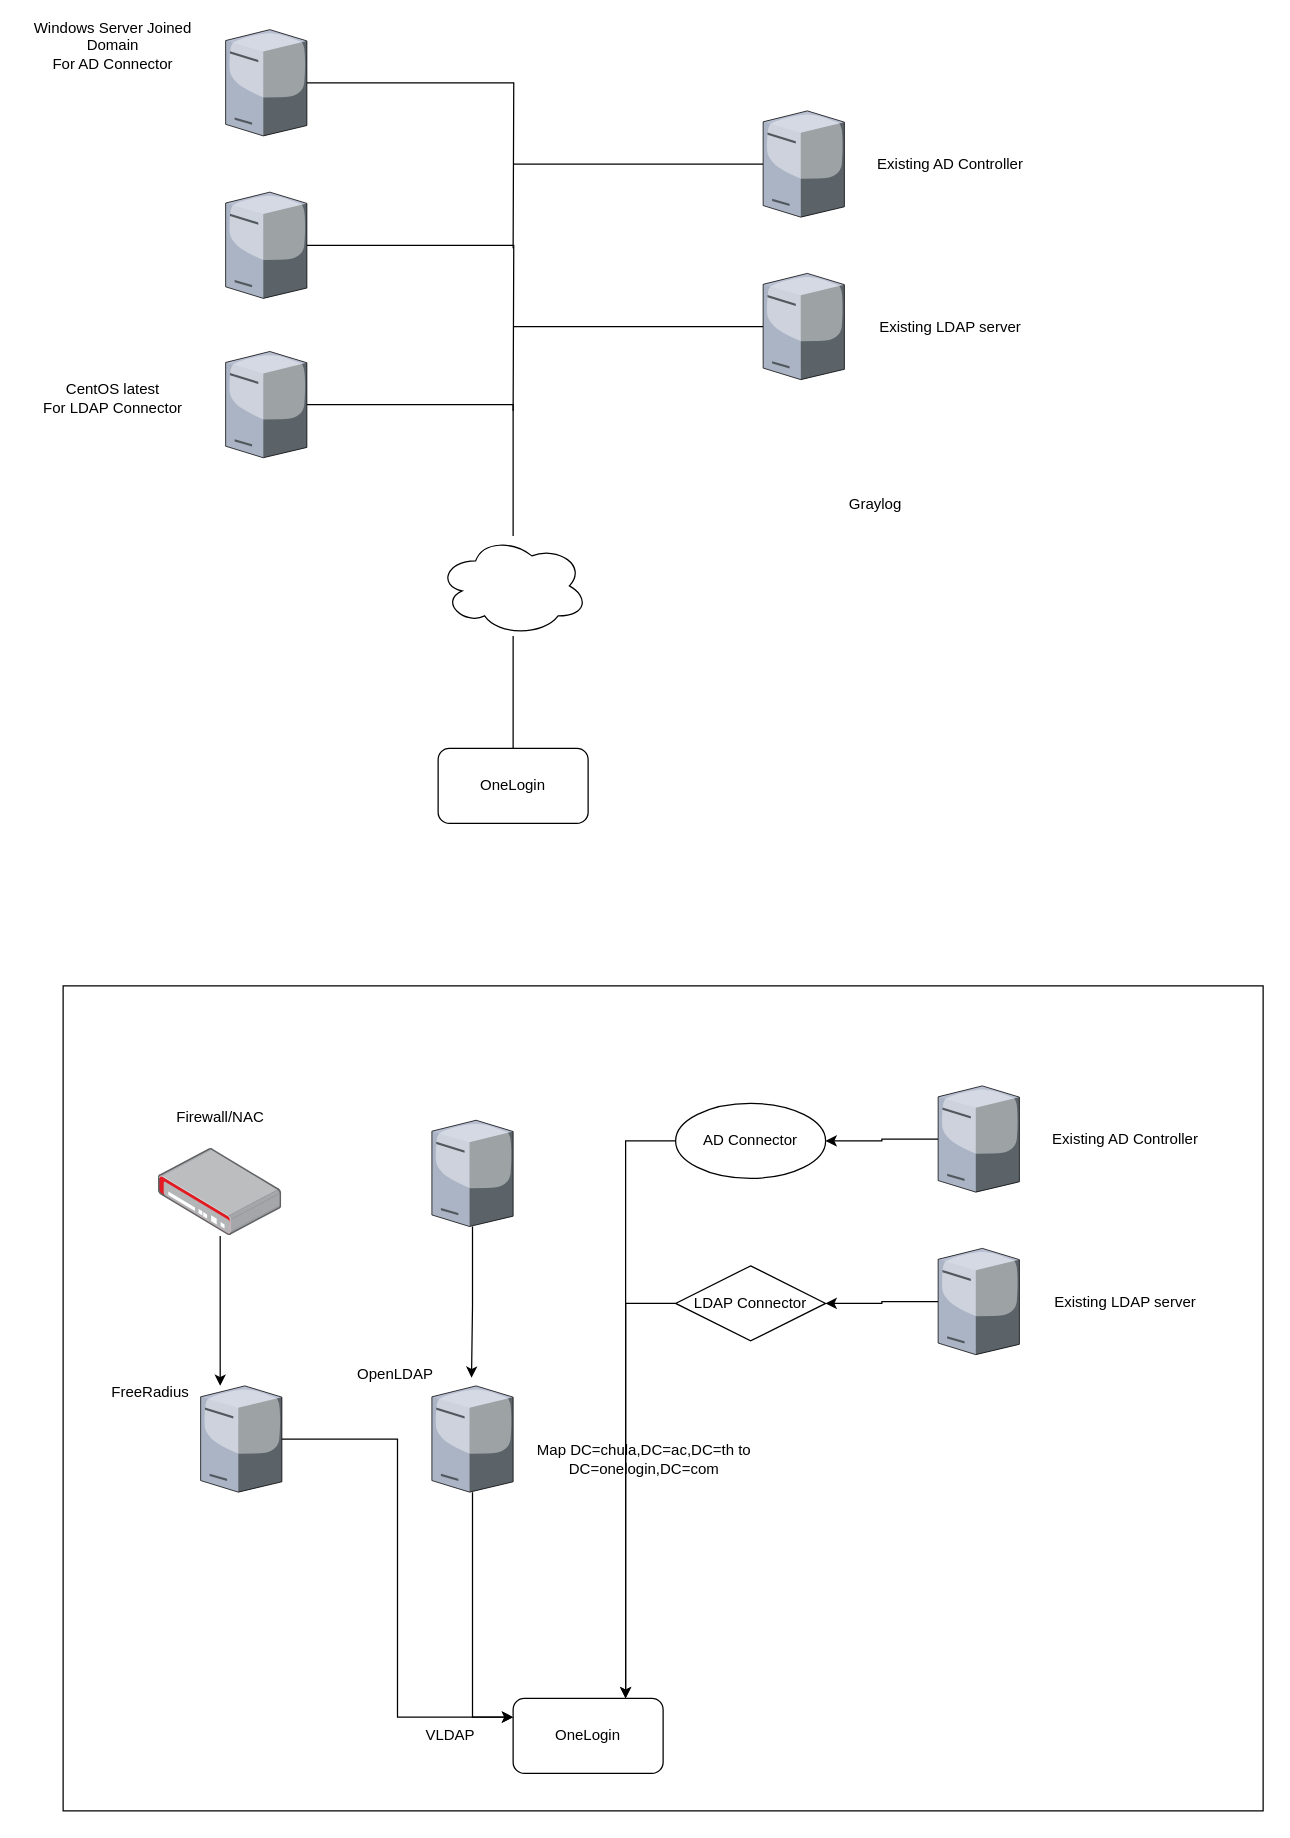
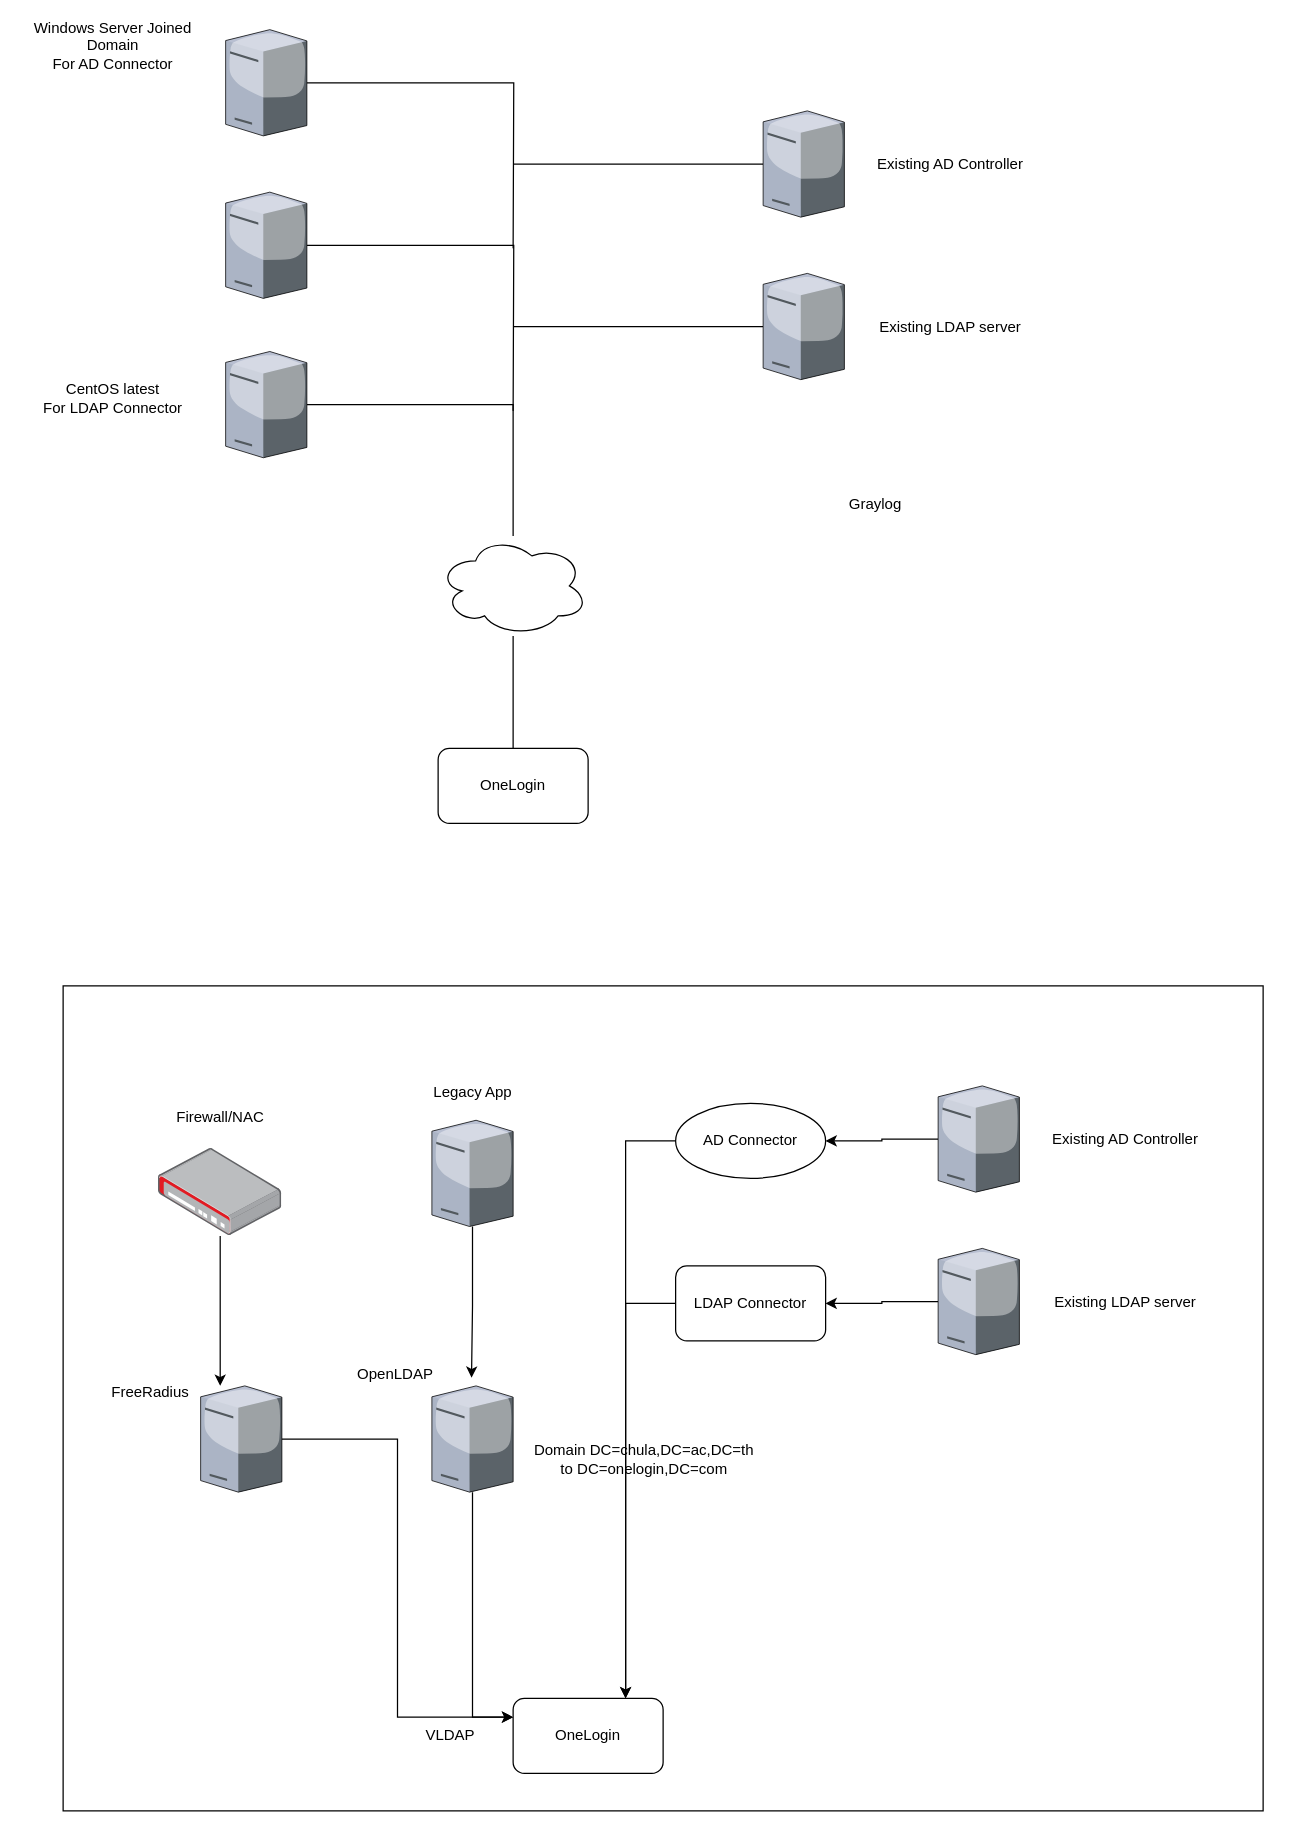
none -> (473, 1092)
(751, 1303) -> (751, 1303)
(644, 1459) -> (644, 1459)
